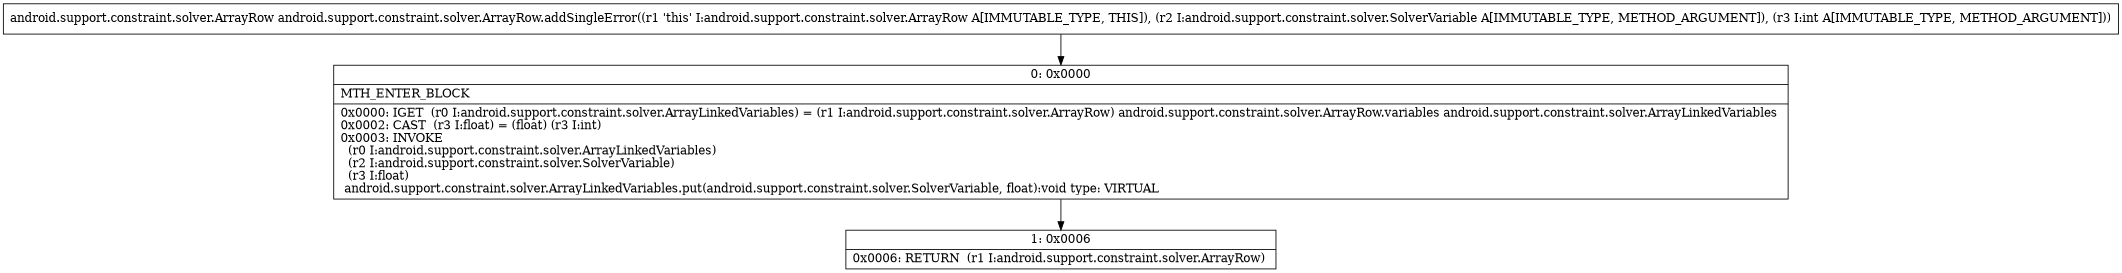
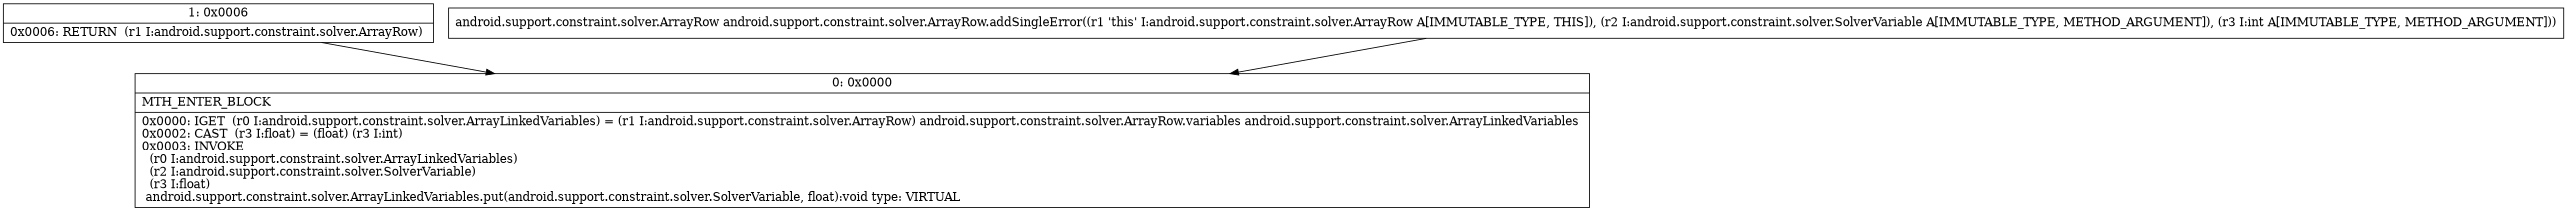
(1061, 210) -> (404, 57)
